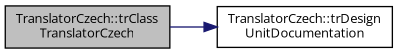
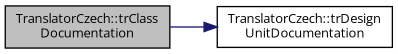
(88, 27) -> (88, 27)
